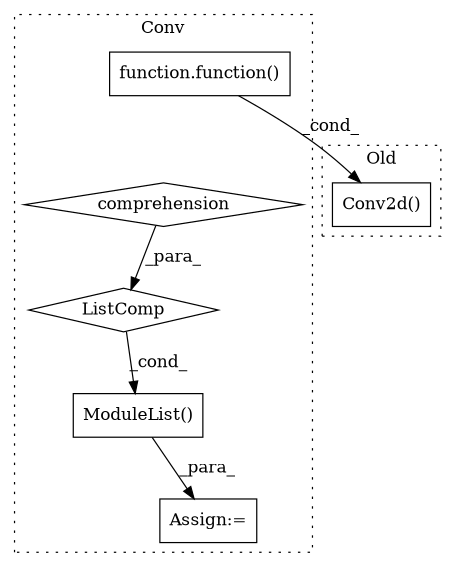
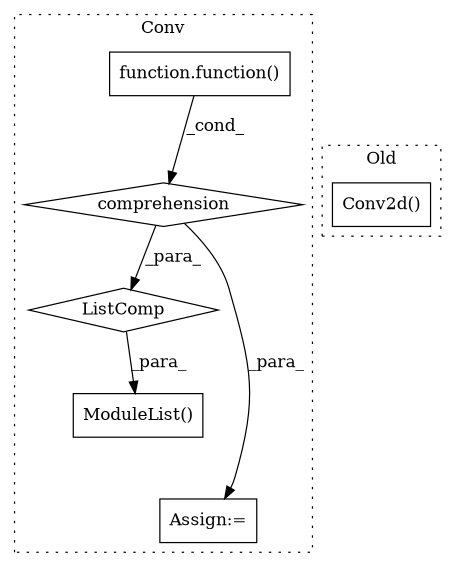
(297, 131) -> (183, 134)
(159, 363) -> (159, 363)
(170, 463) -> (244, 349)
